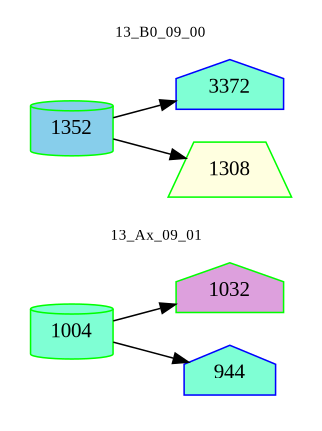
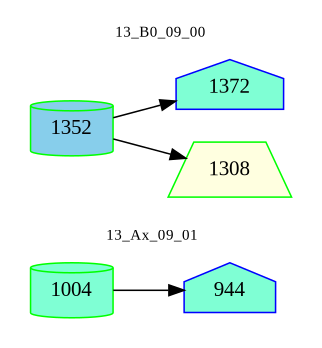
(230, 87) -> (230, 87)
(230, 290) -> none
